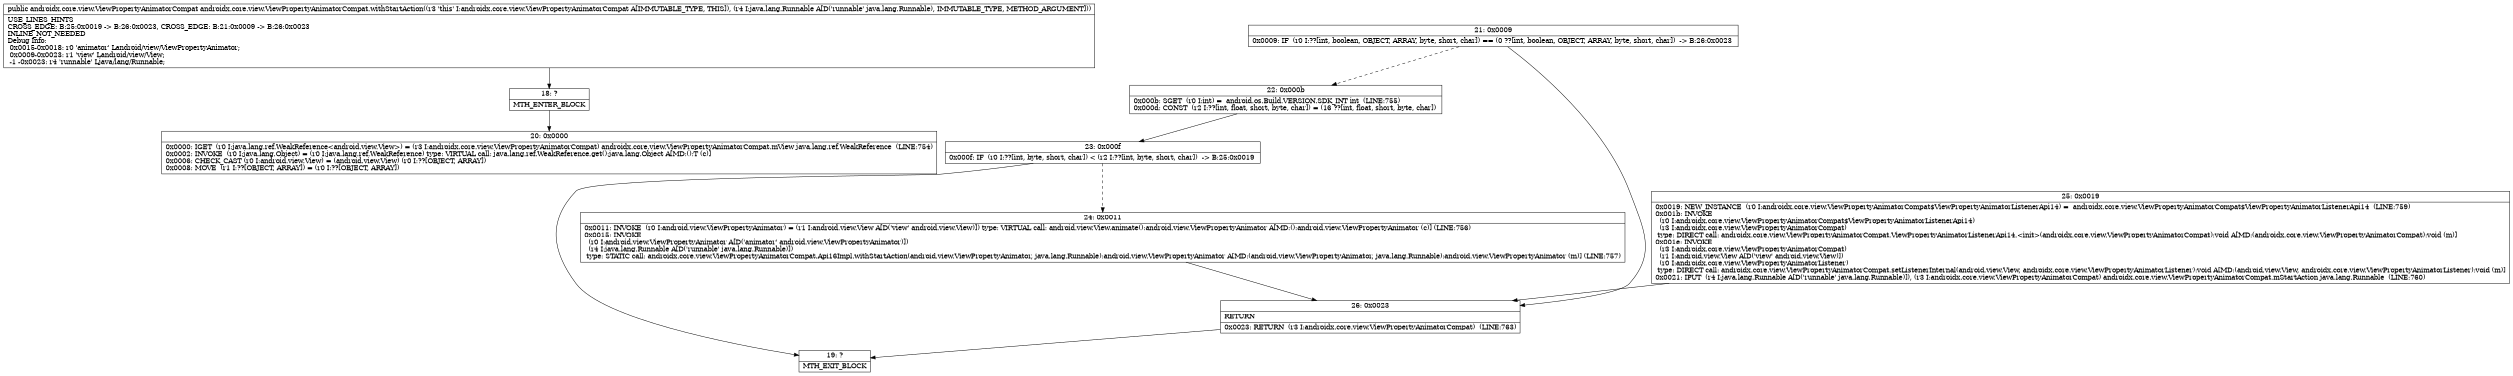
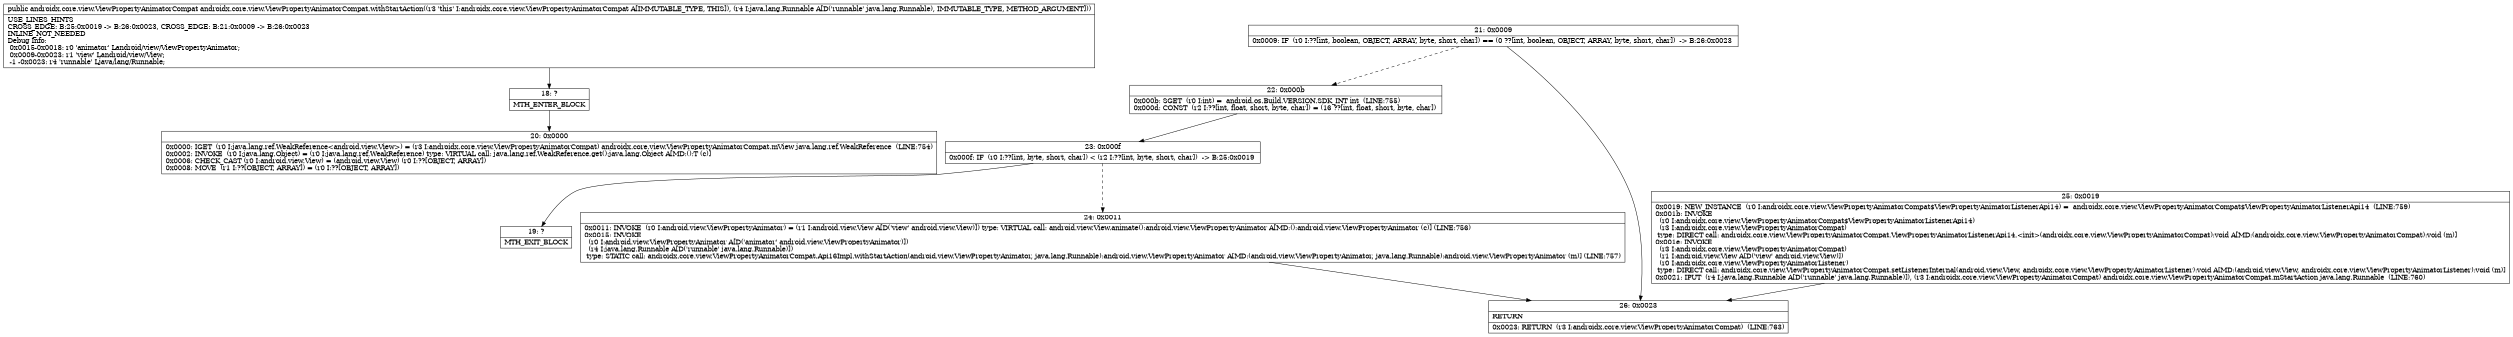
(1048, 343) -> none
